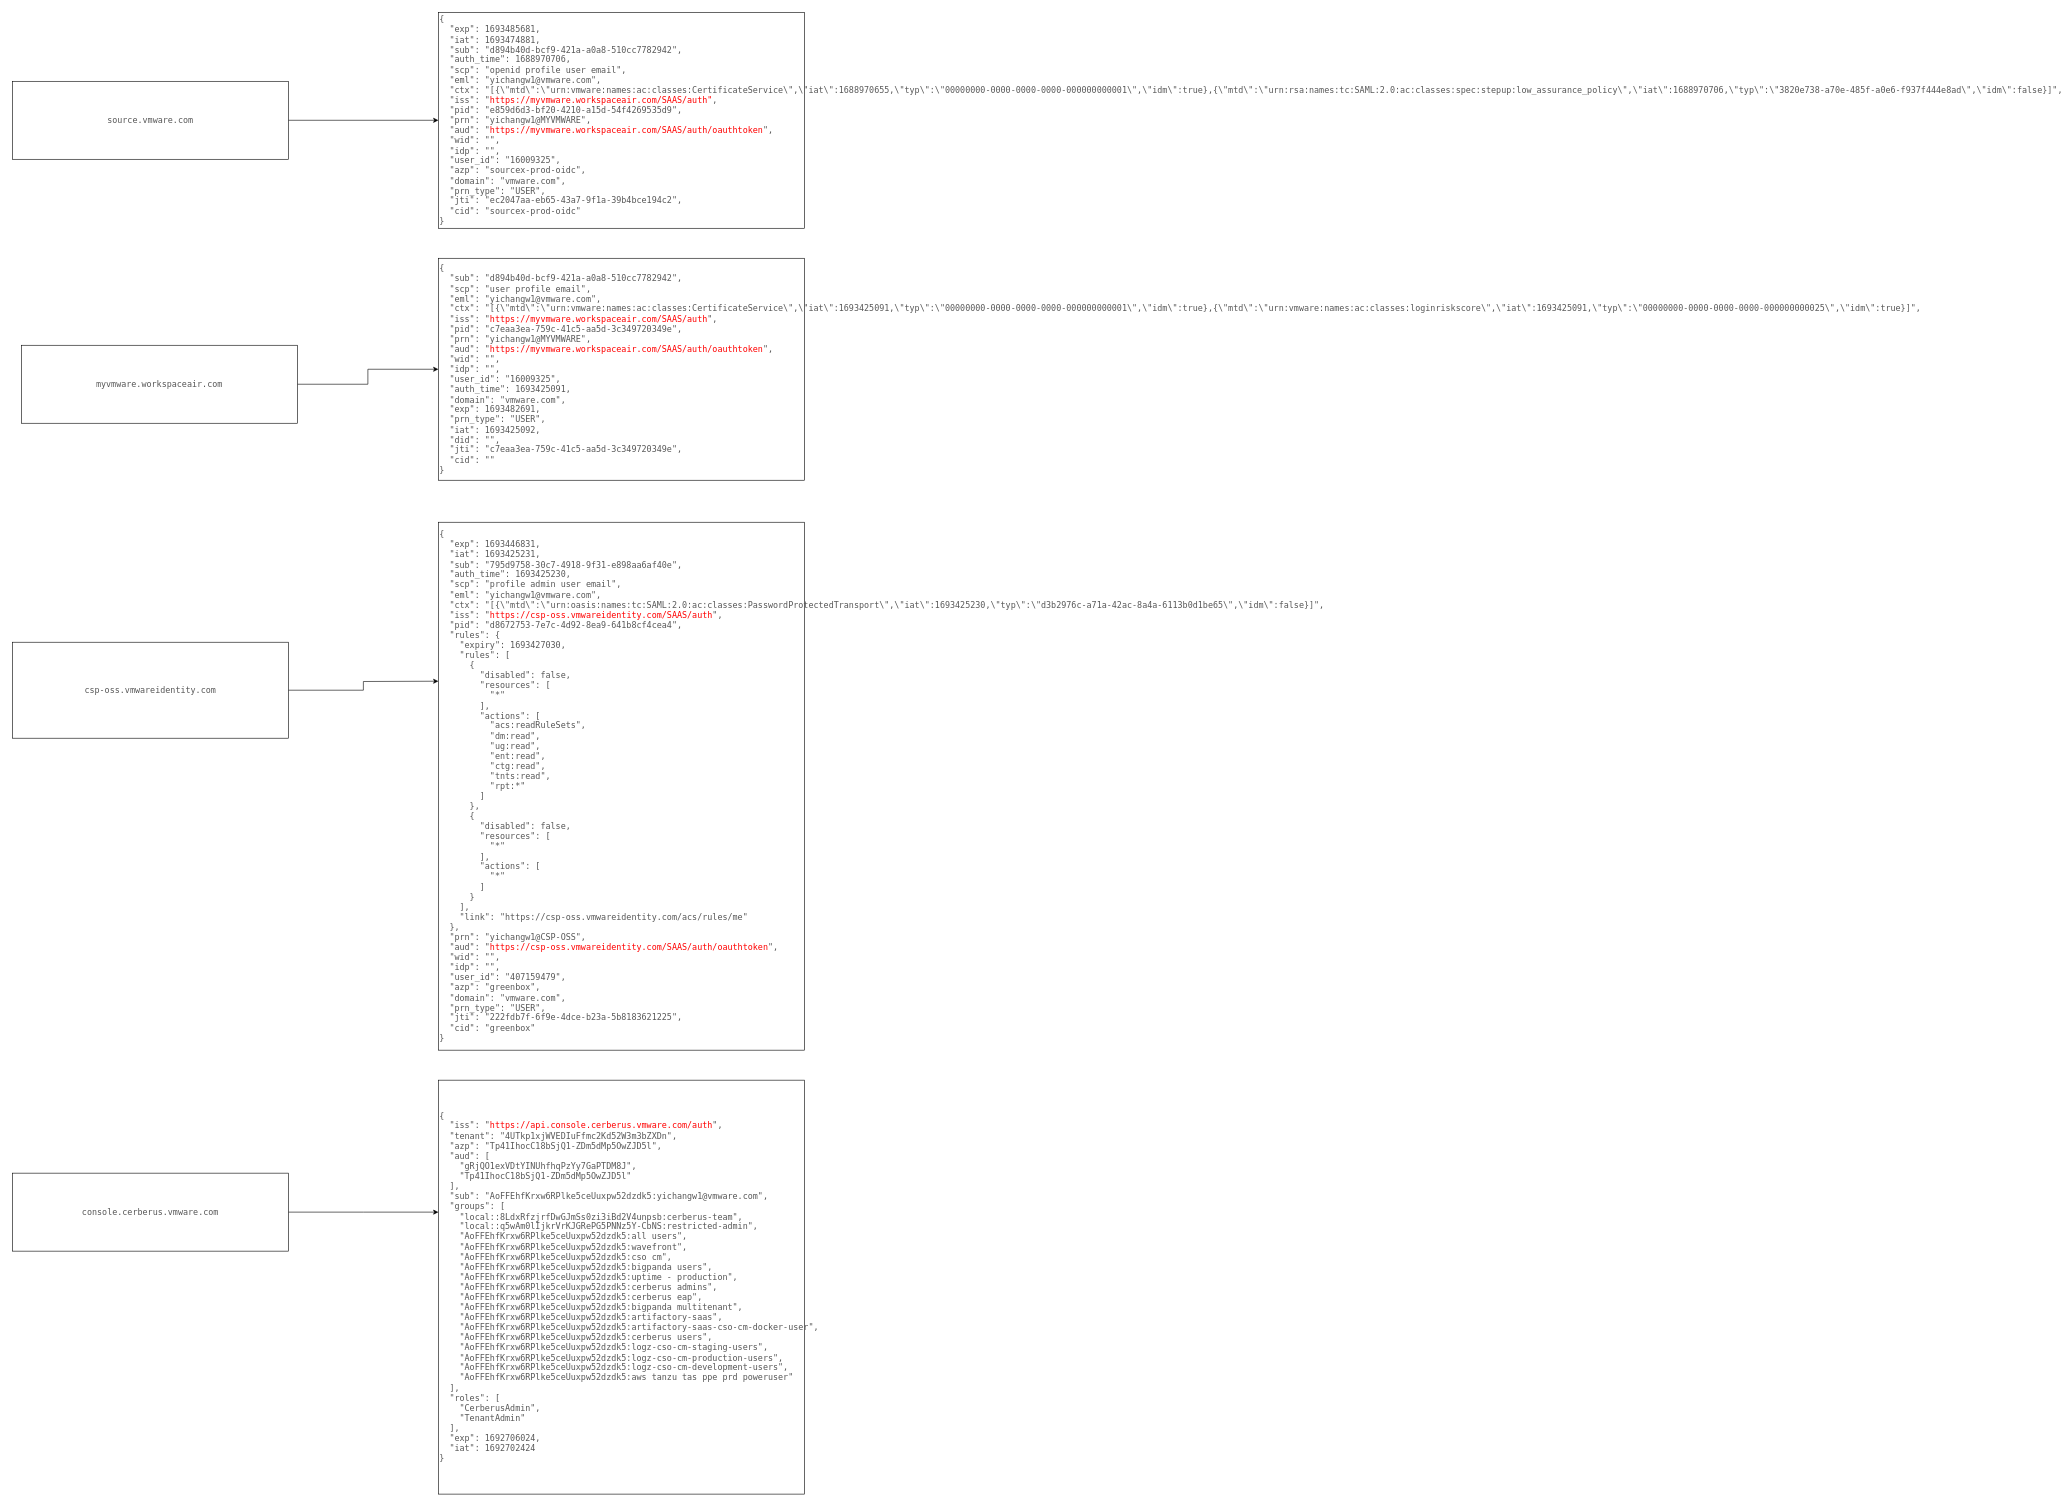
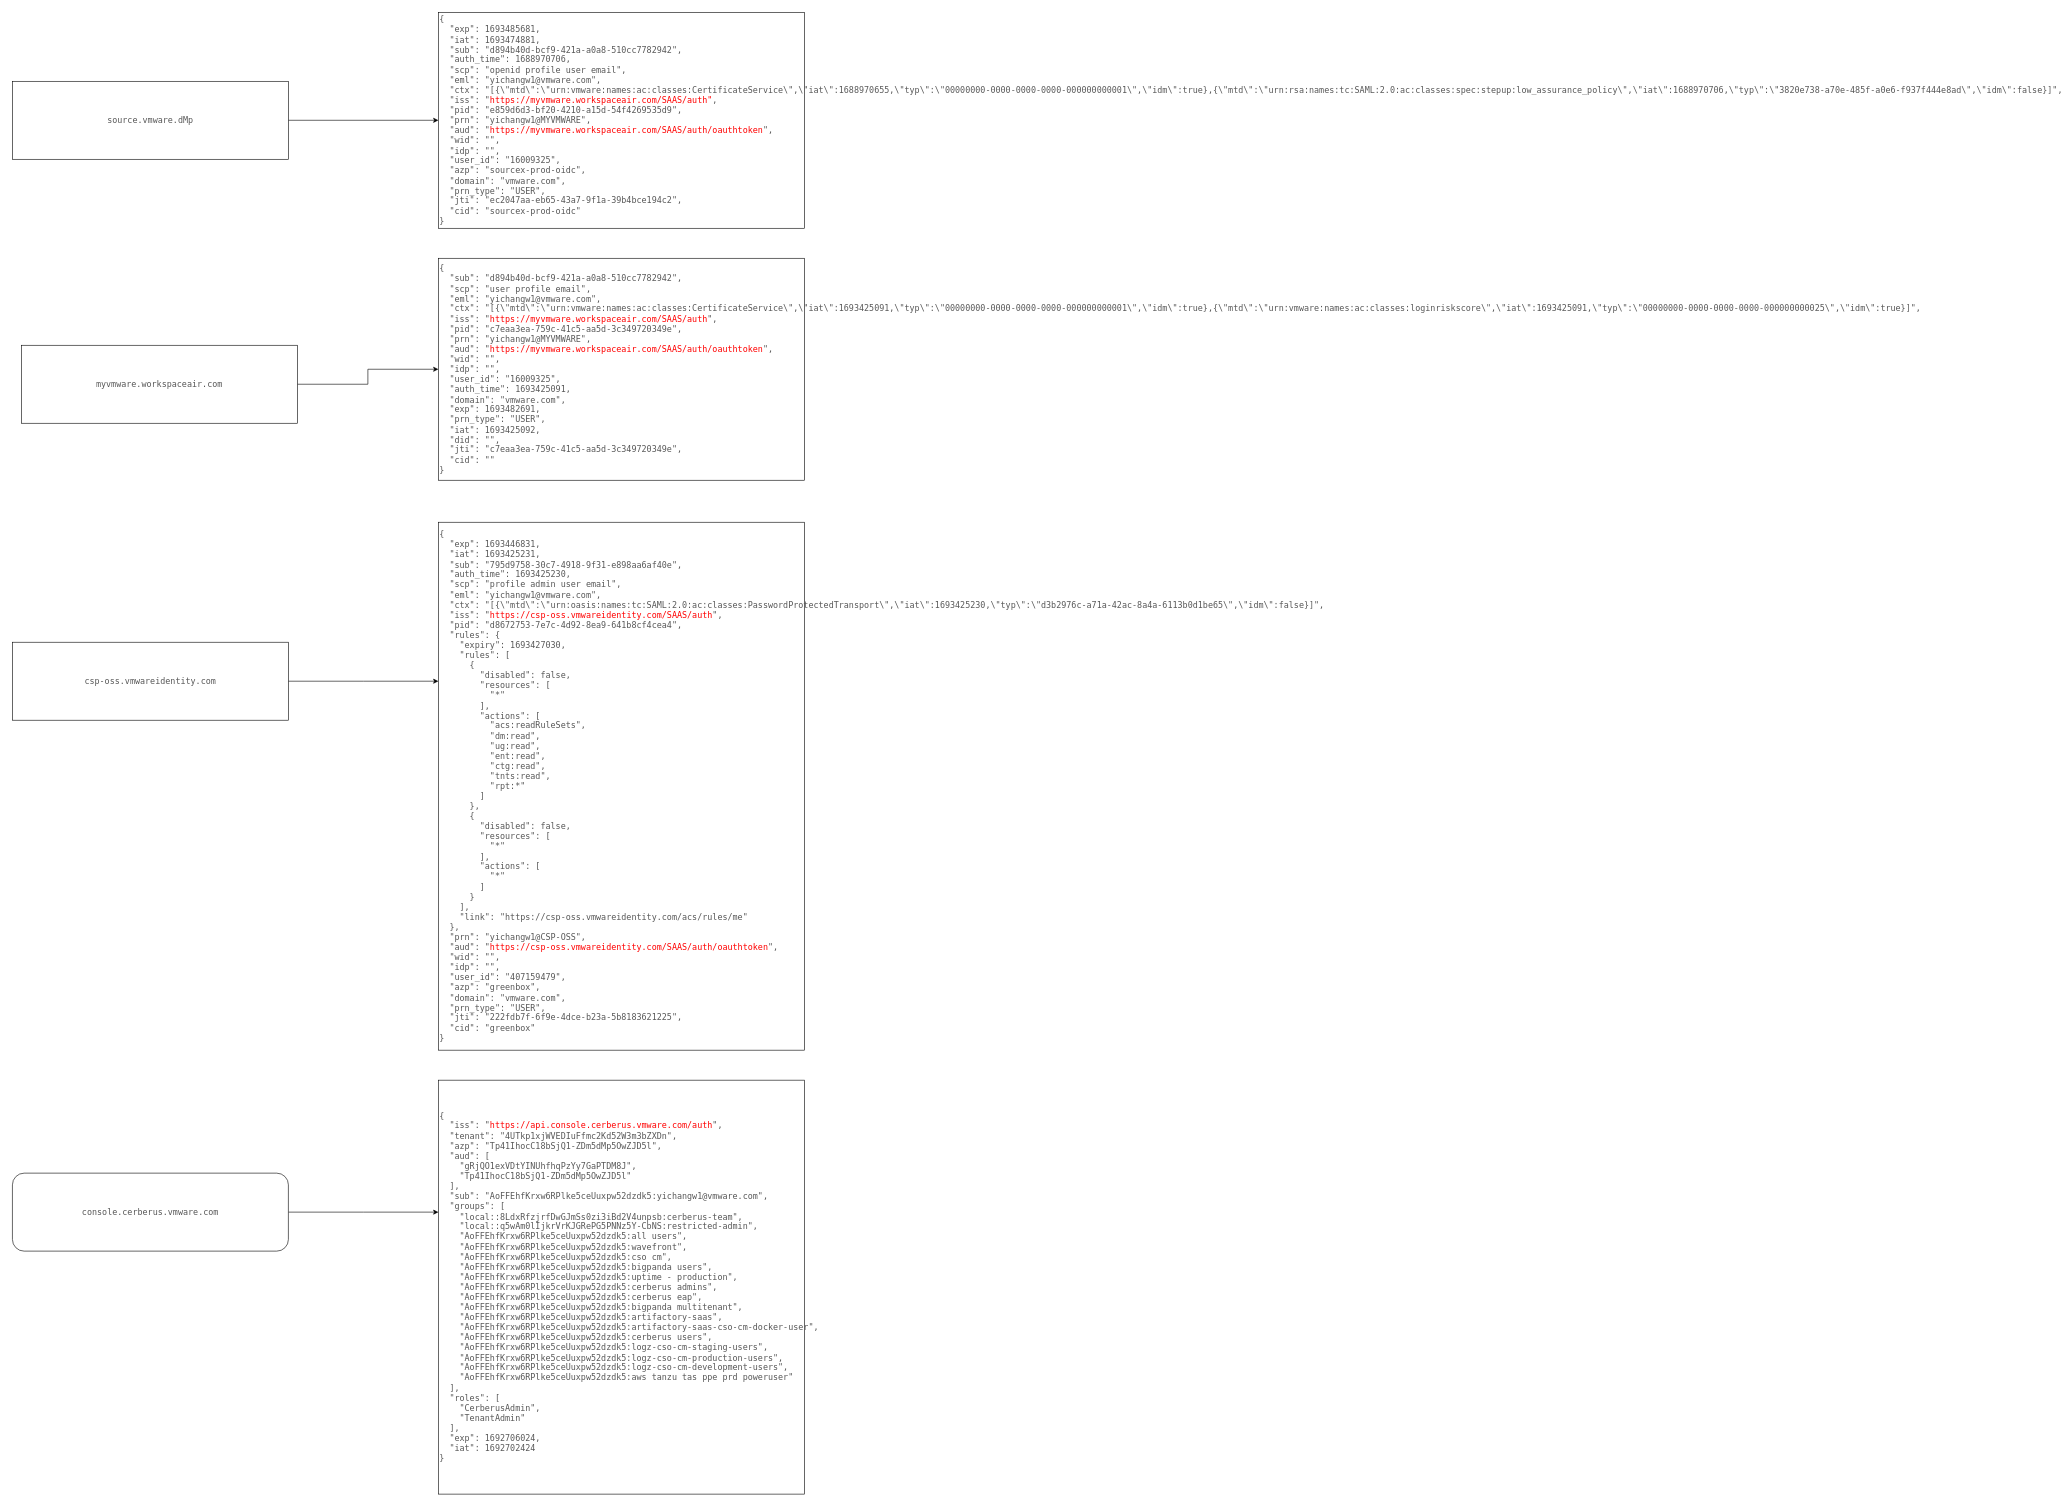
(150, 120) -> (150, 120)
(150, 690) -> (150, 681)
(150, 1212) -> (150, 1212)
